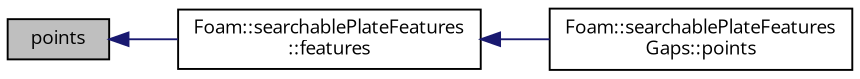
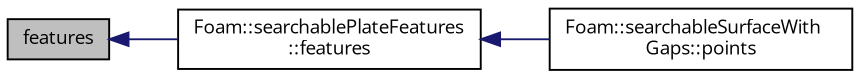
(58, 39) -> (58, 39)
(701, 39) -> (701, 39)
